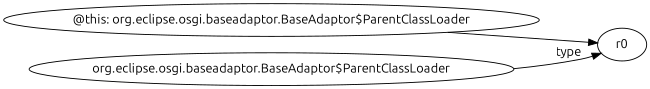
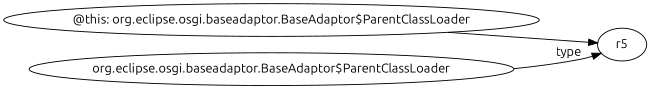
(622, 45) -> (622, 45)
